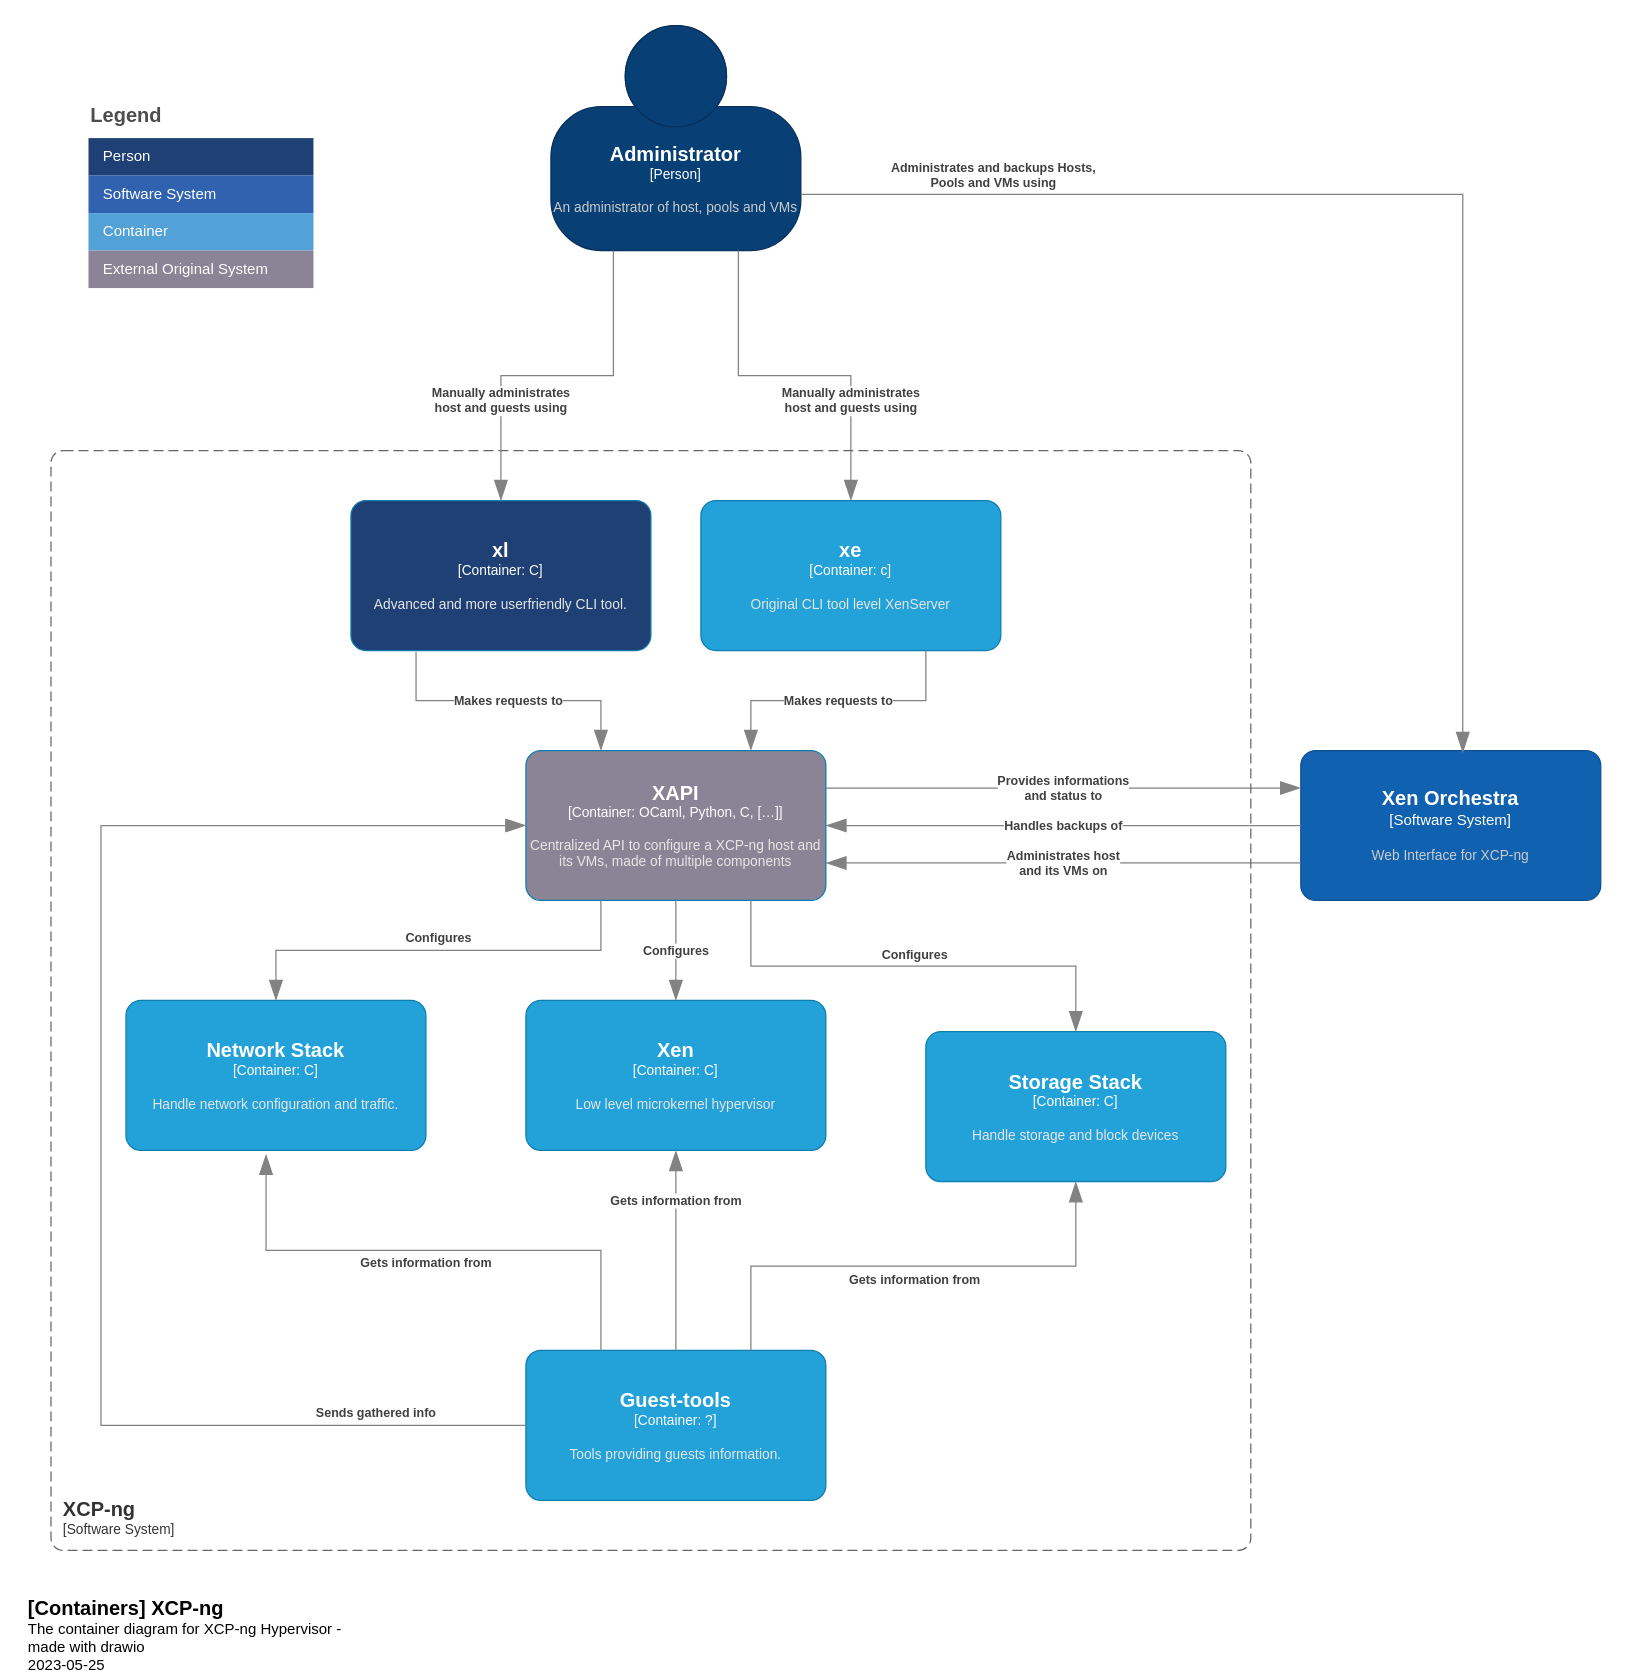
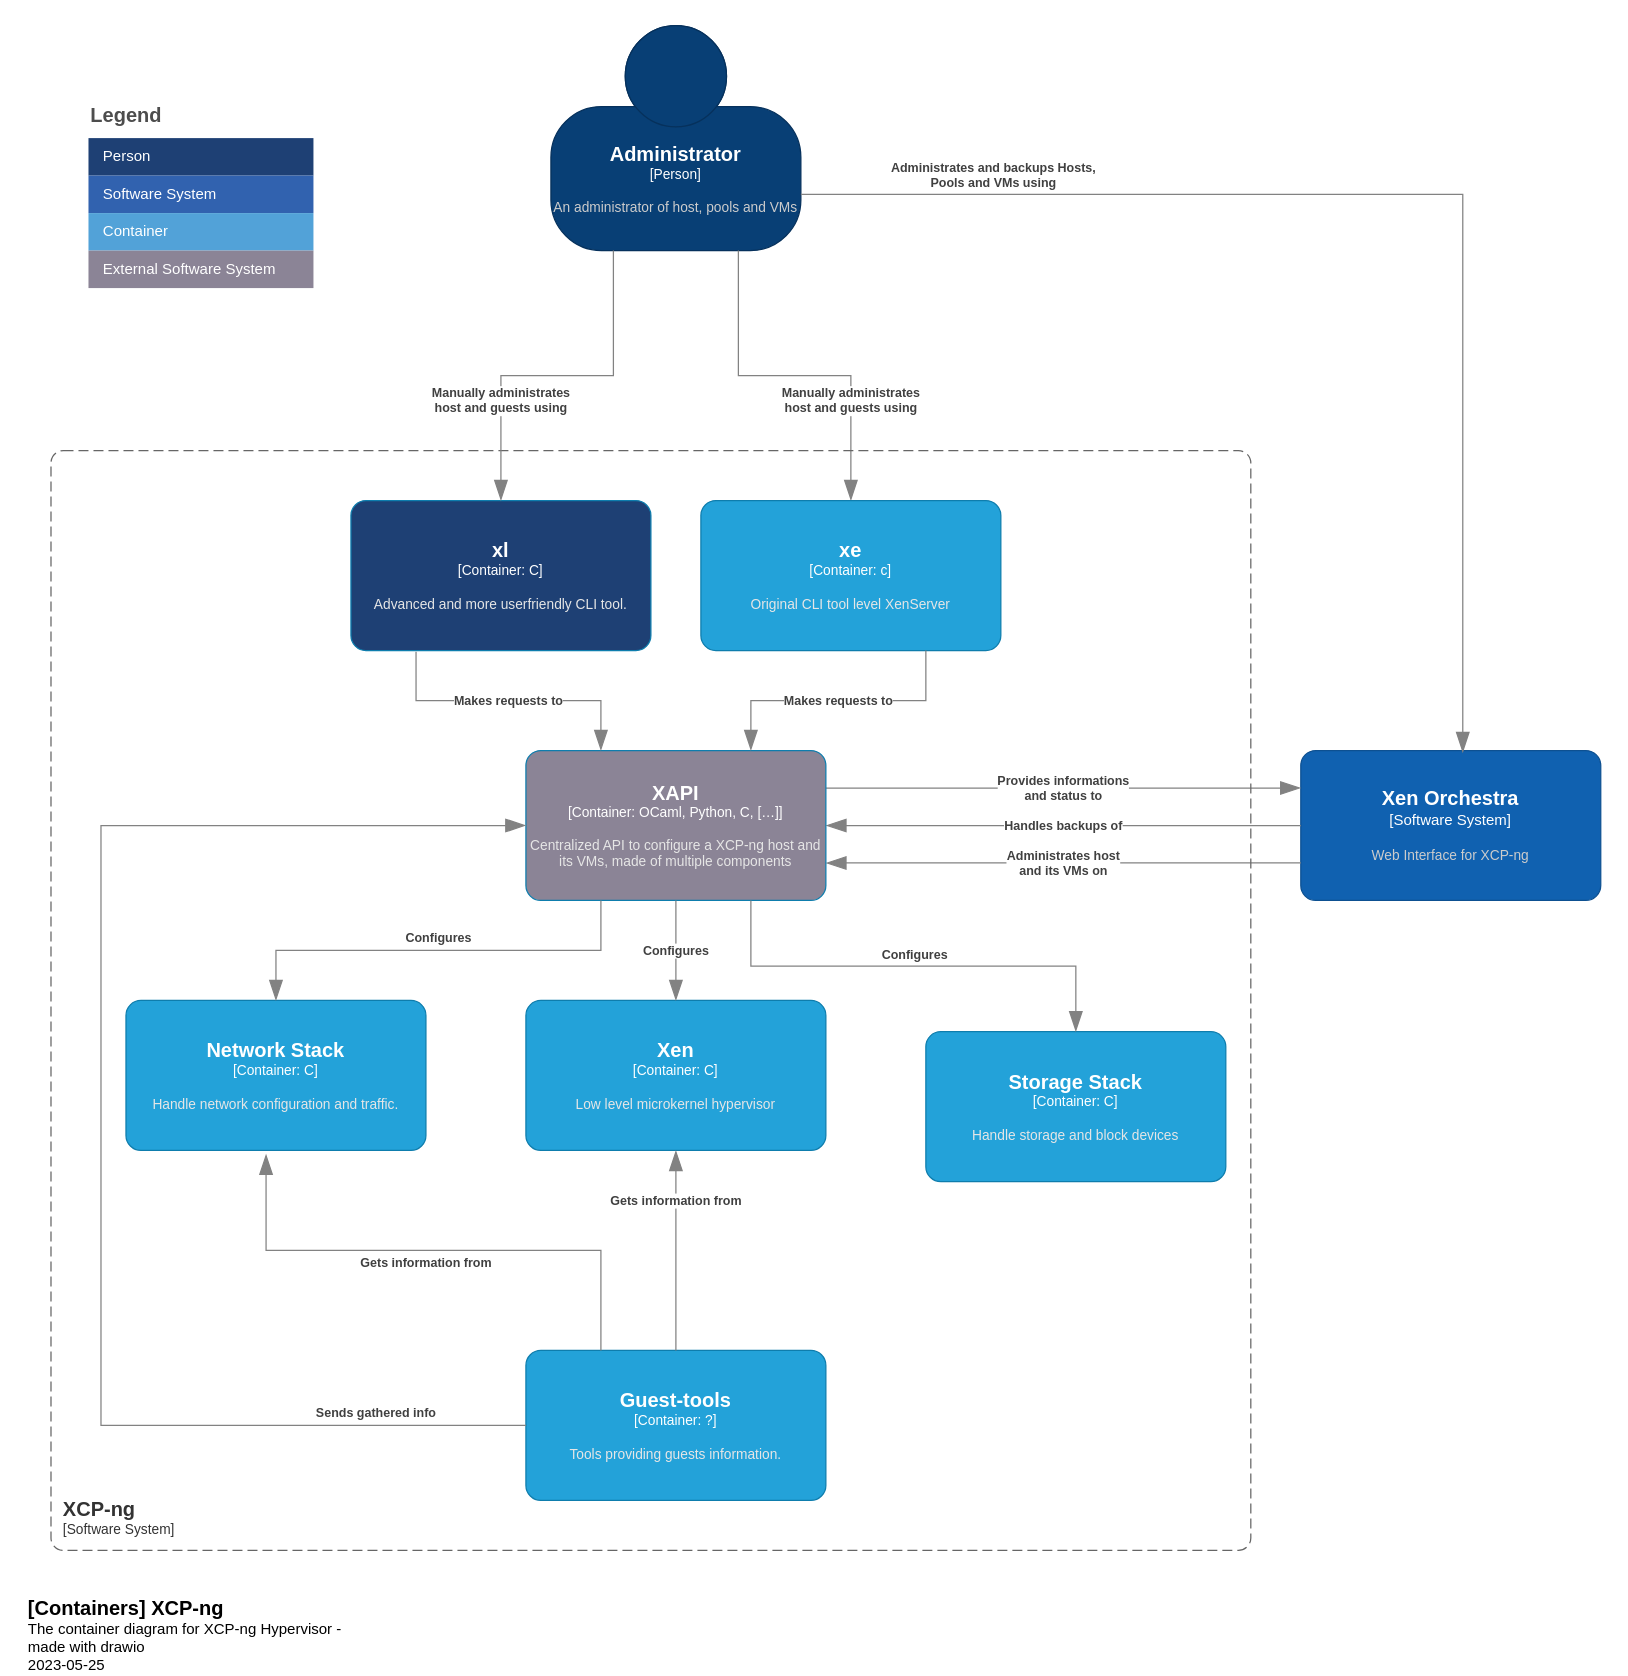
(192, 269) -> (198, 269)
(903, 1266) -> none
